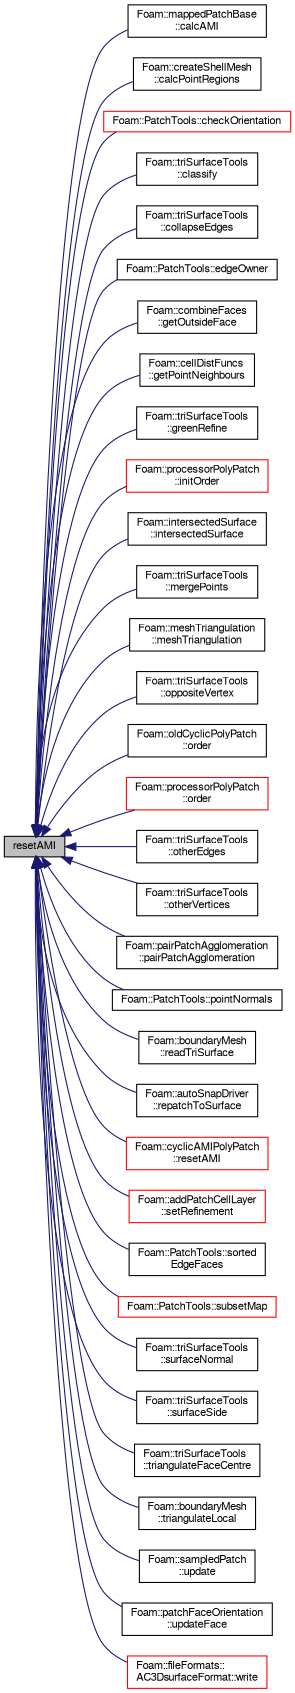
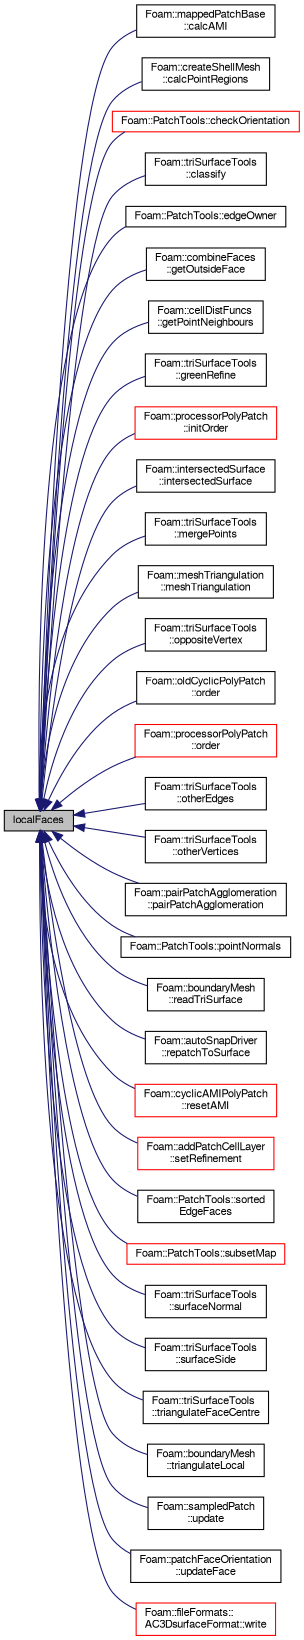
(197, 222) -> none
(35, 847) -> (39, 821)
